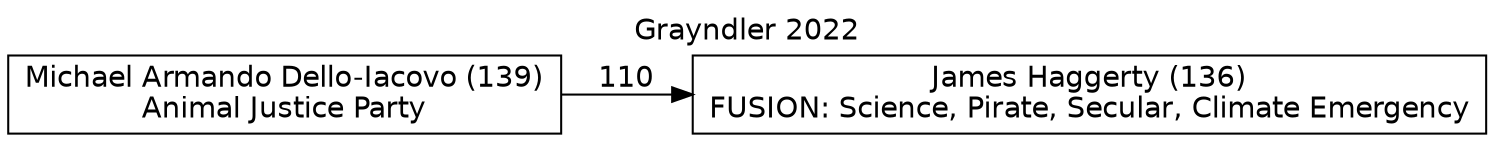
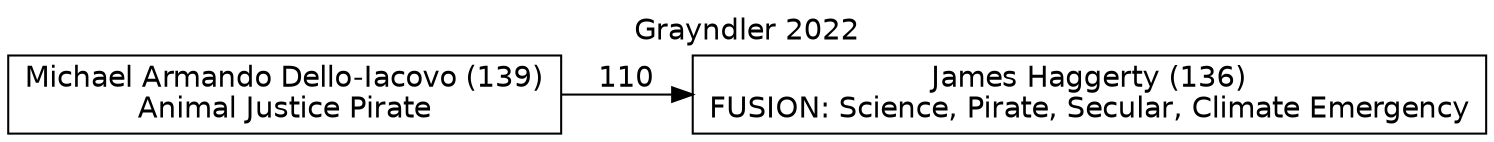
(285, 95) -> (285, 95)
